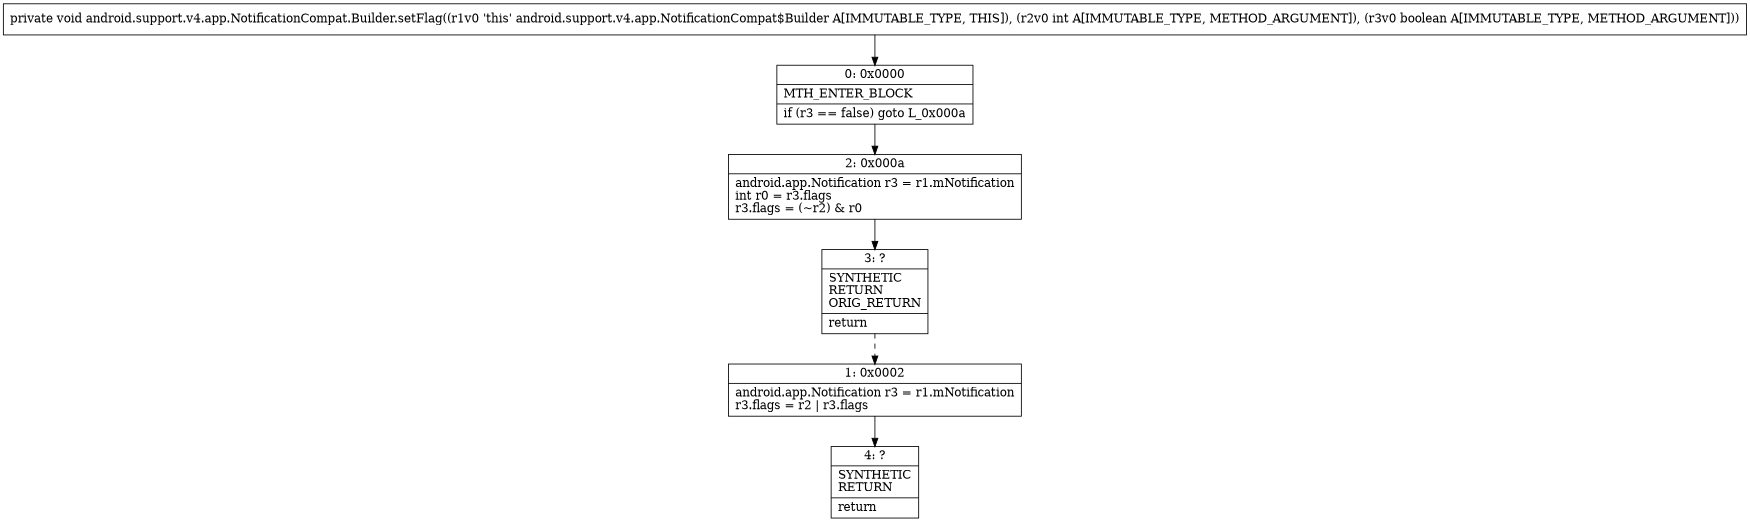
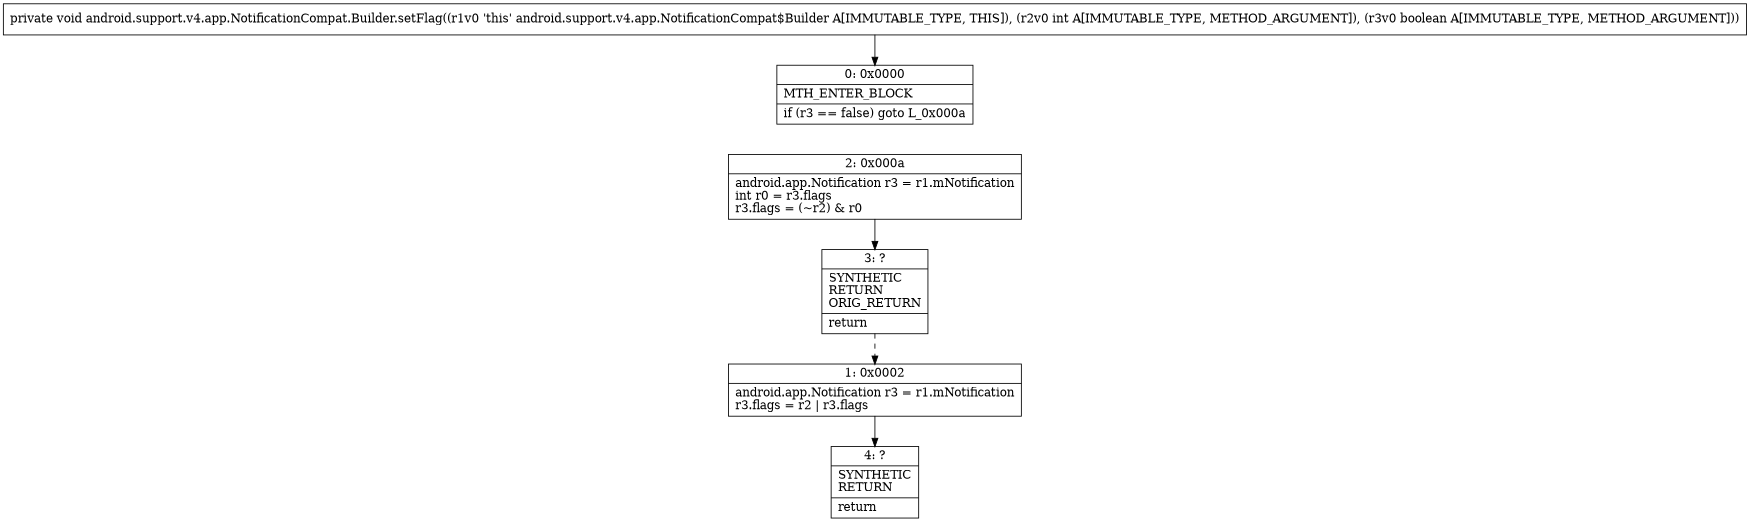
(875, 135) -> none
